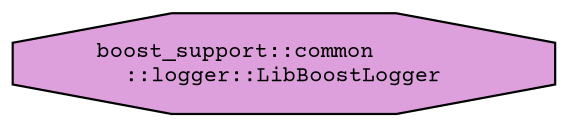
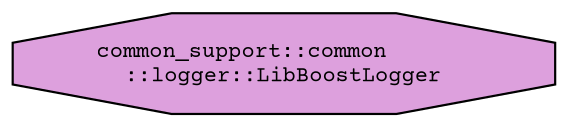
(284, 64) -> (284, 64)
